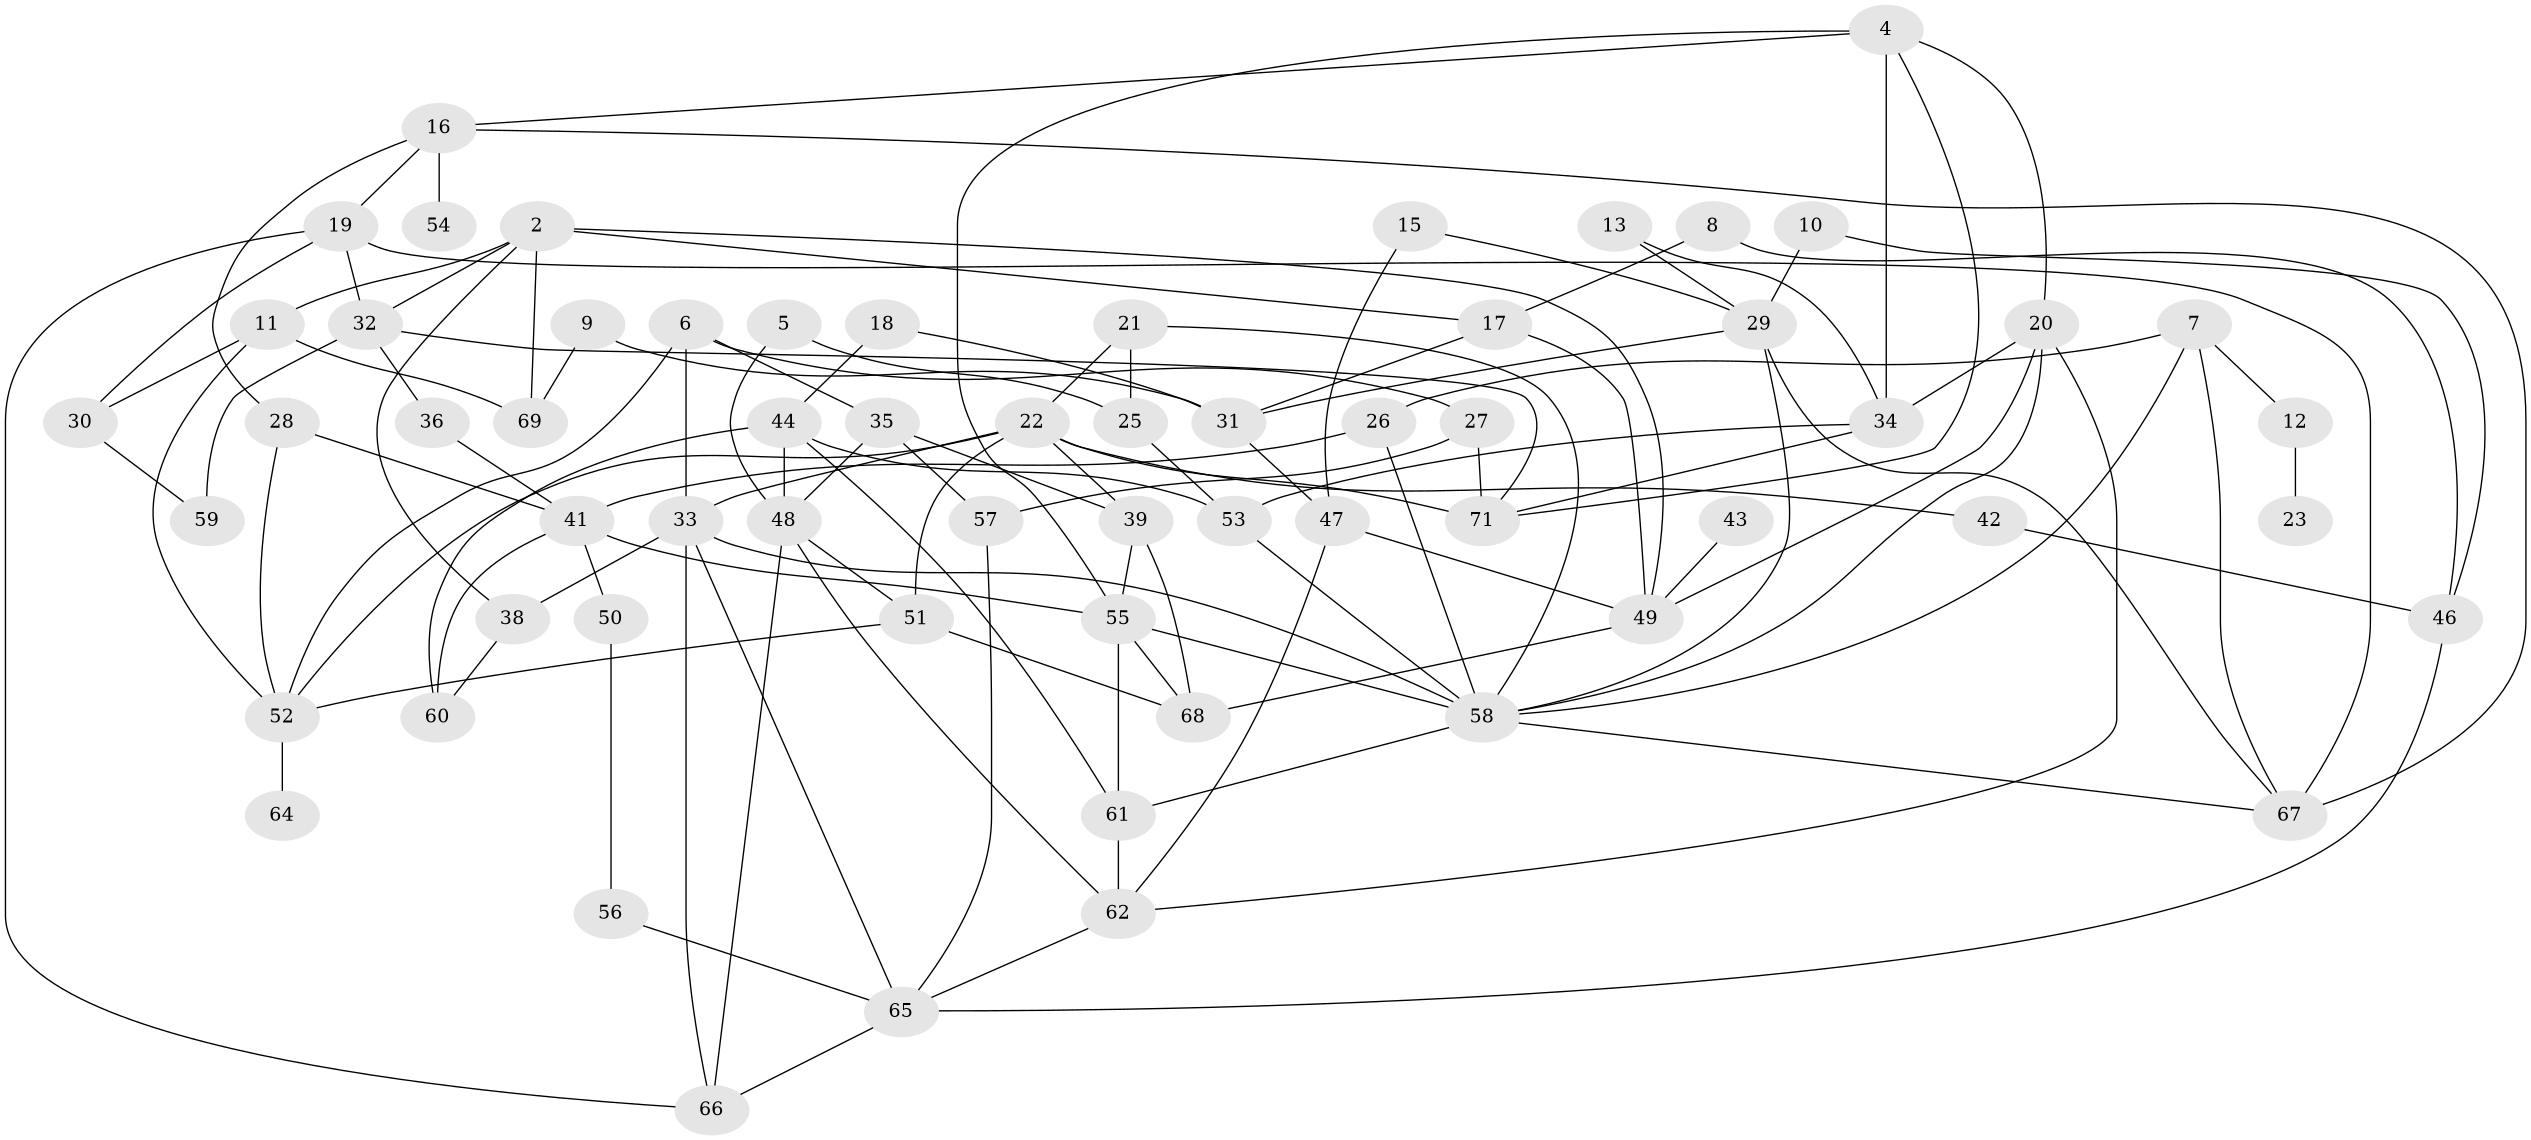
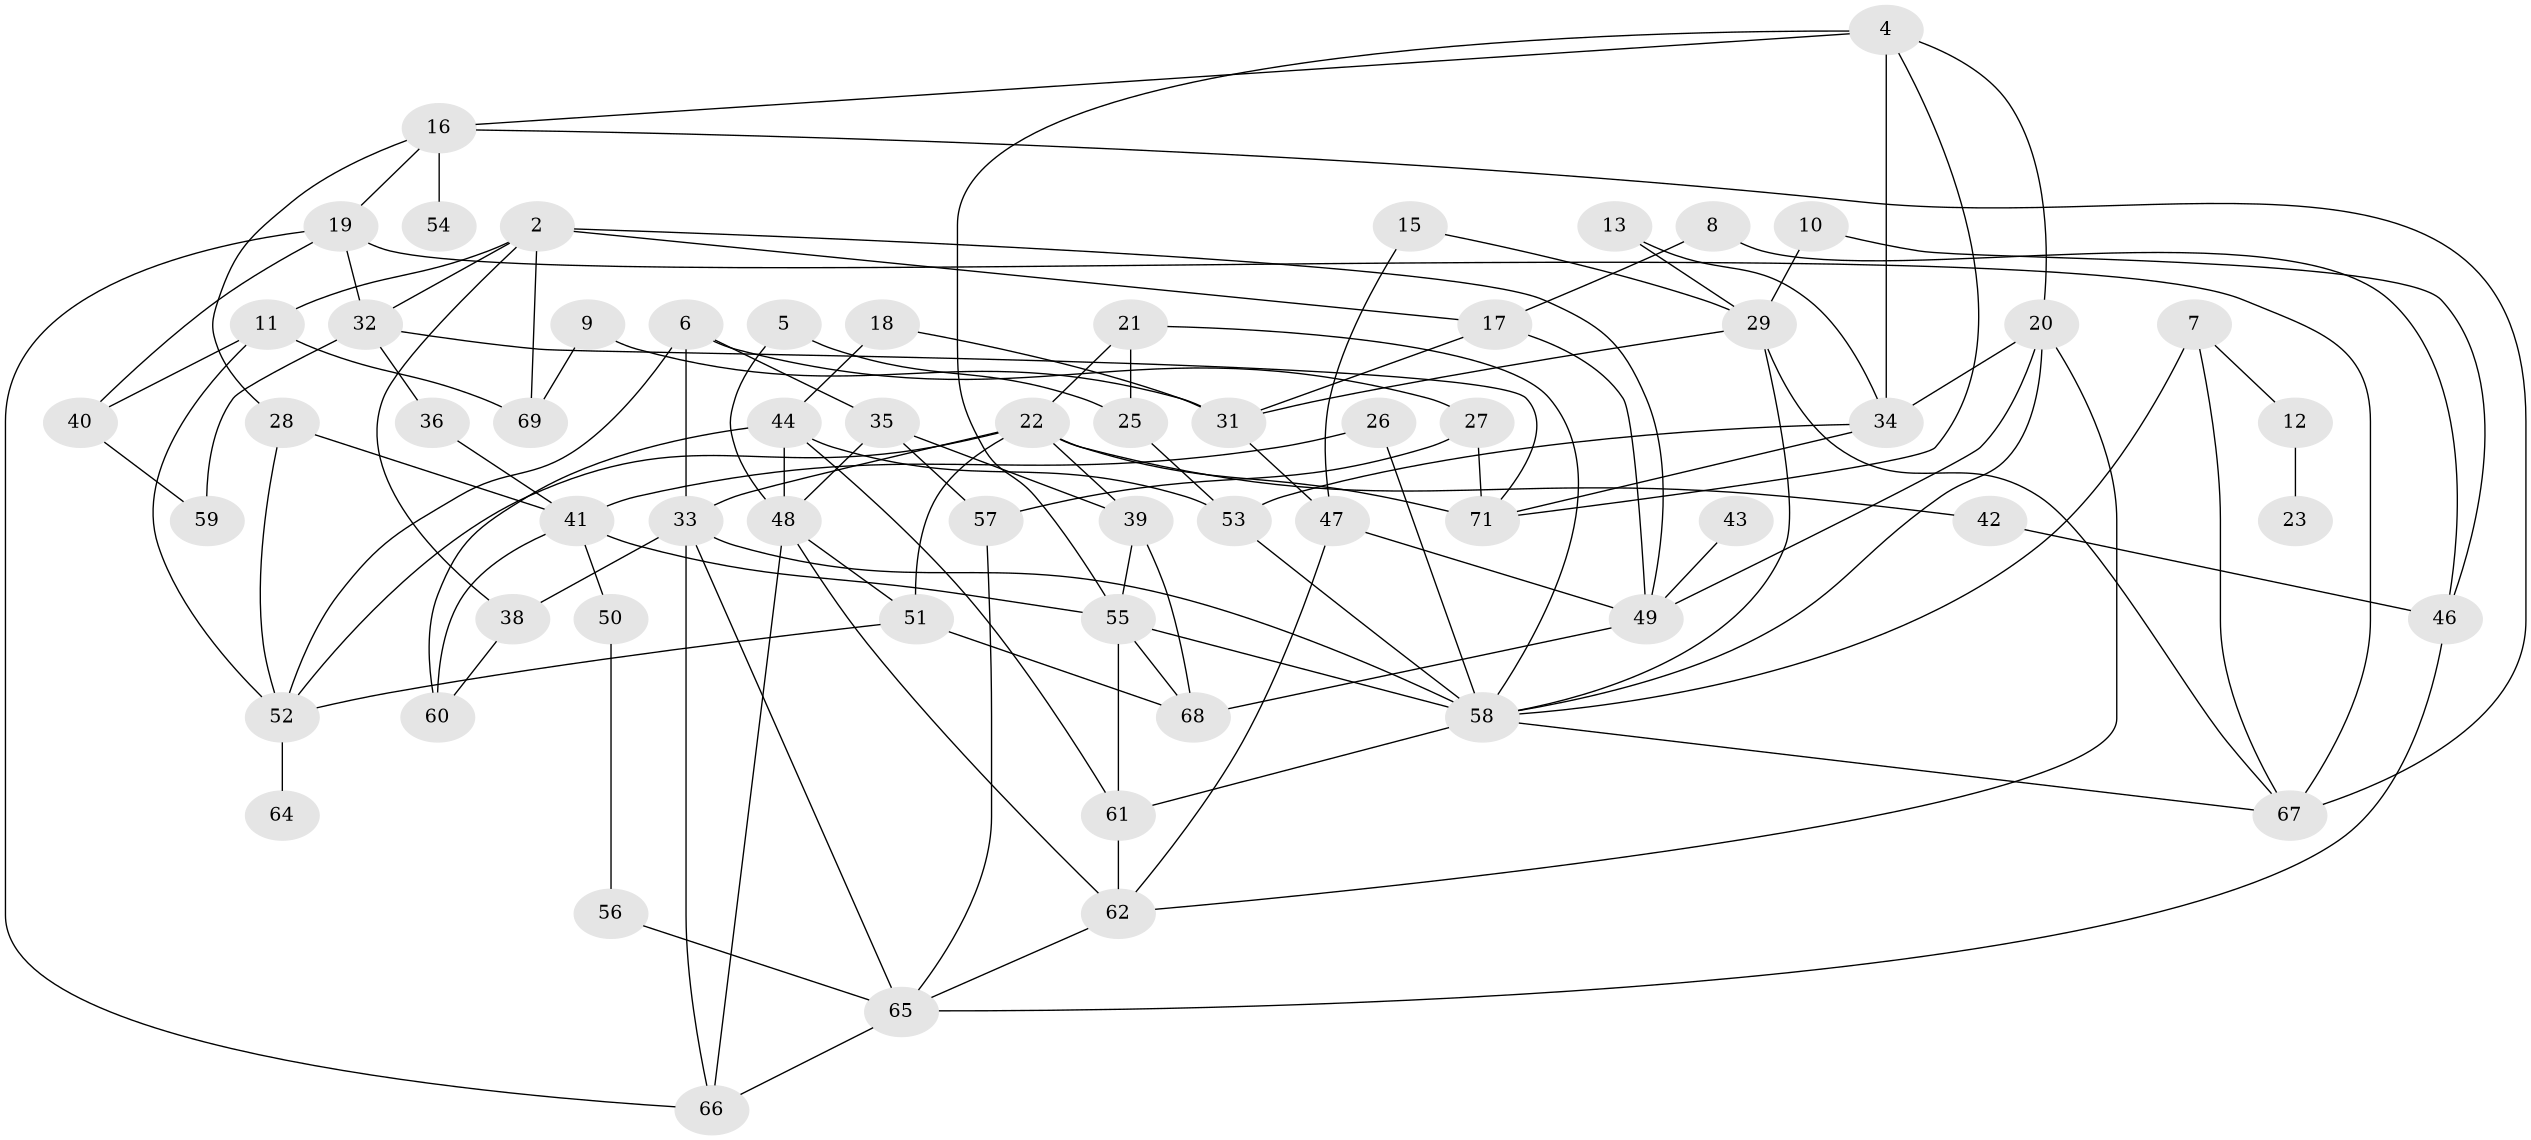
(1801, 363) -> none
(80, 423) -> (80, 423)
